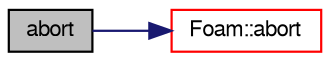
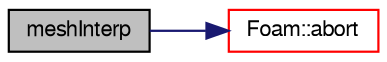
(51, 31) -> (79, 31)
